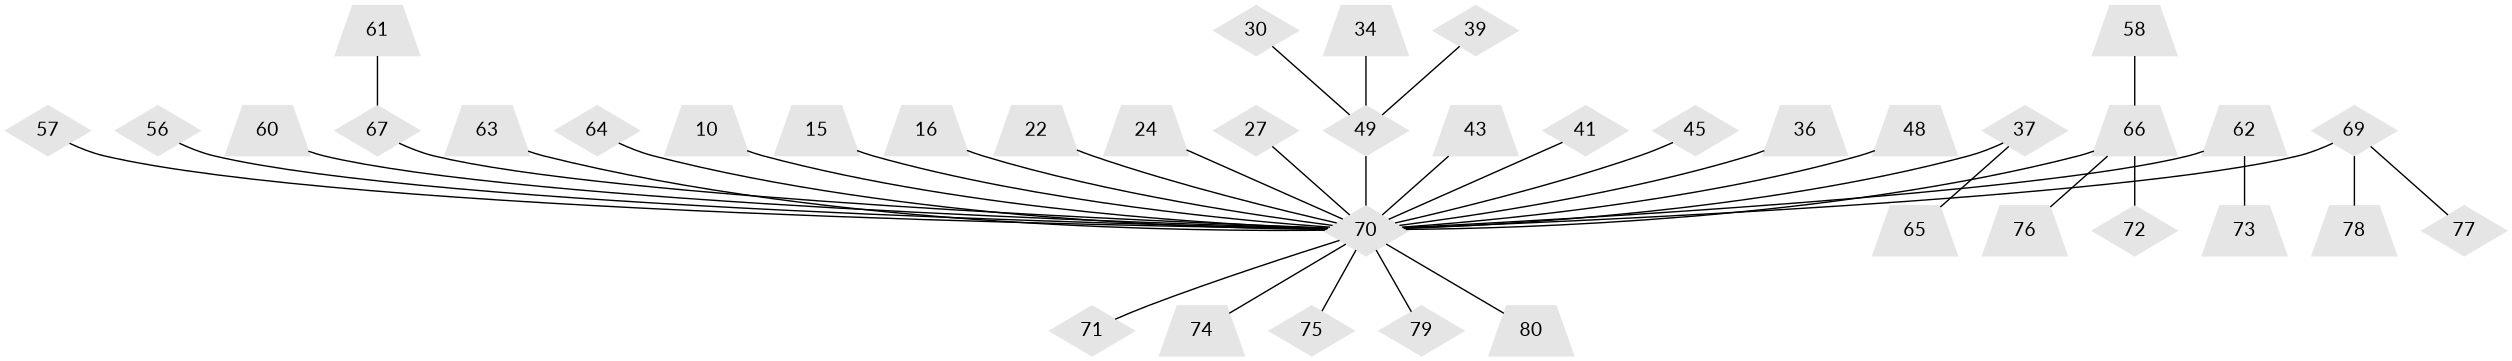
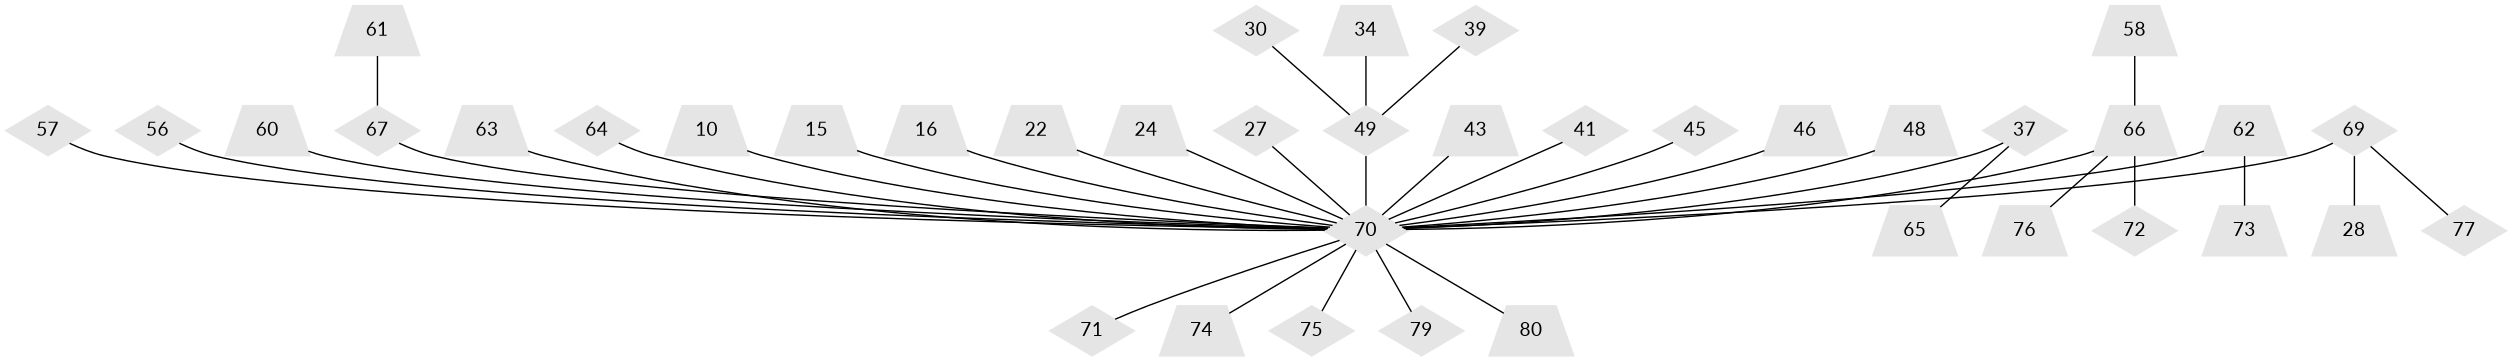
(1805, 131) -> (1805, 131)
(2354, 231) -> (2354, 231)
